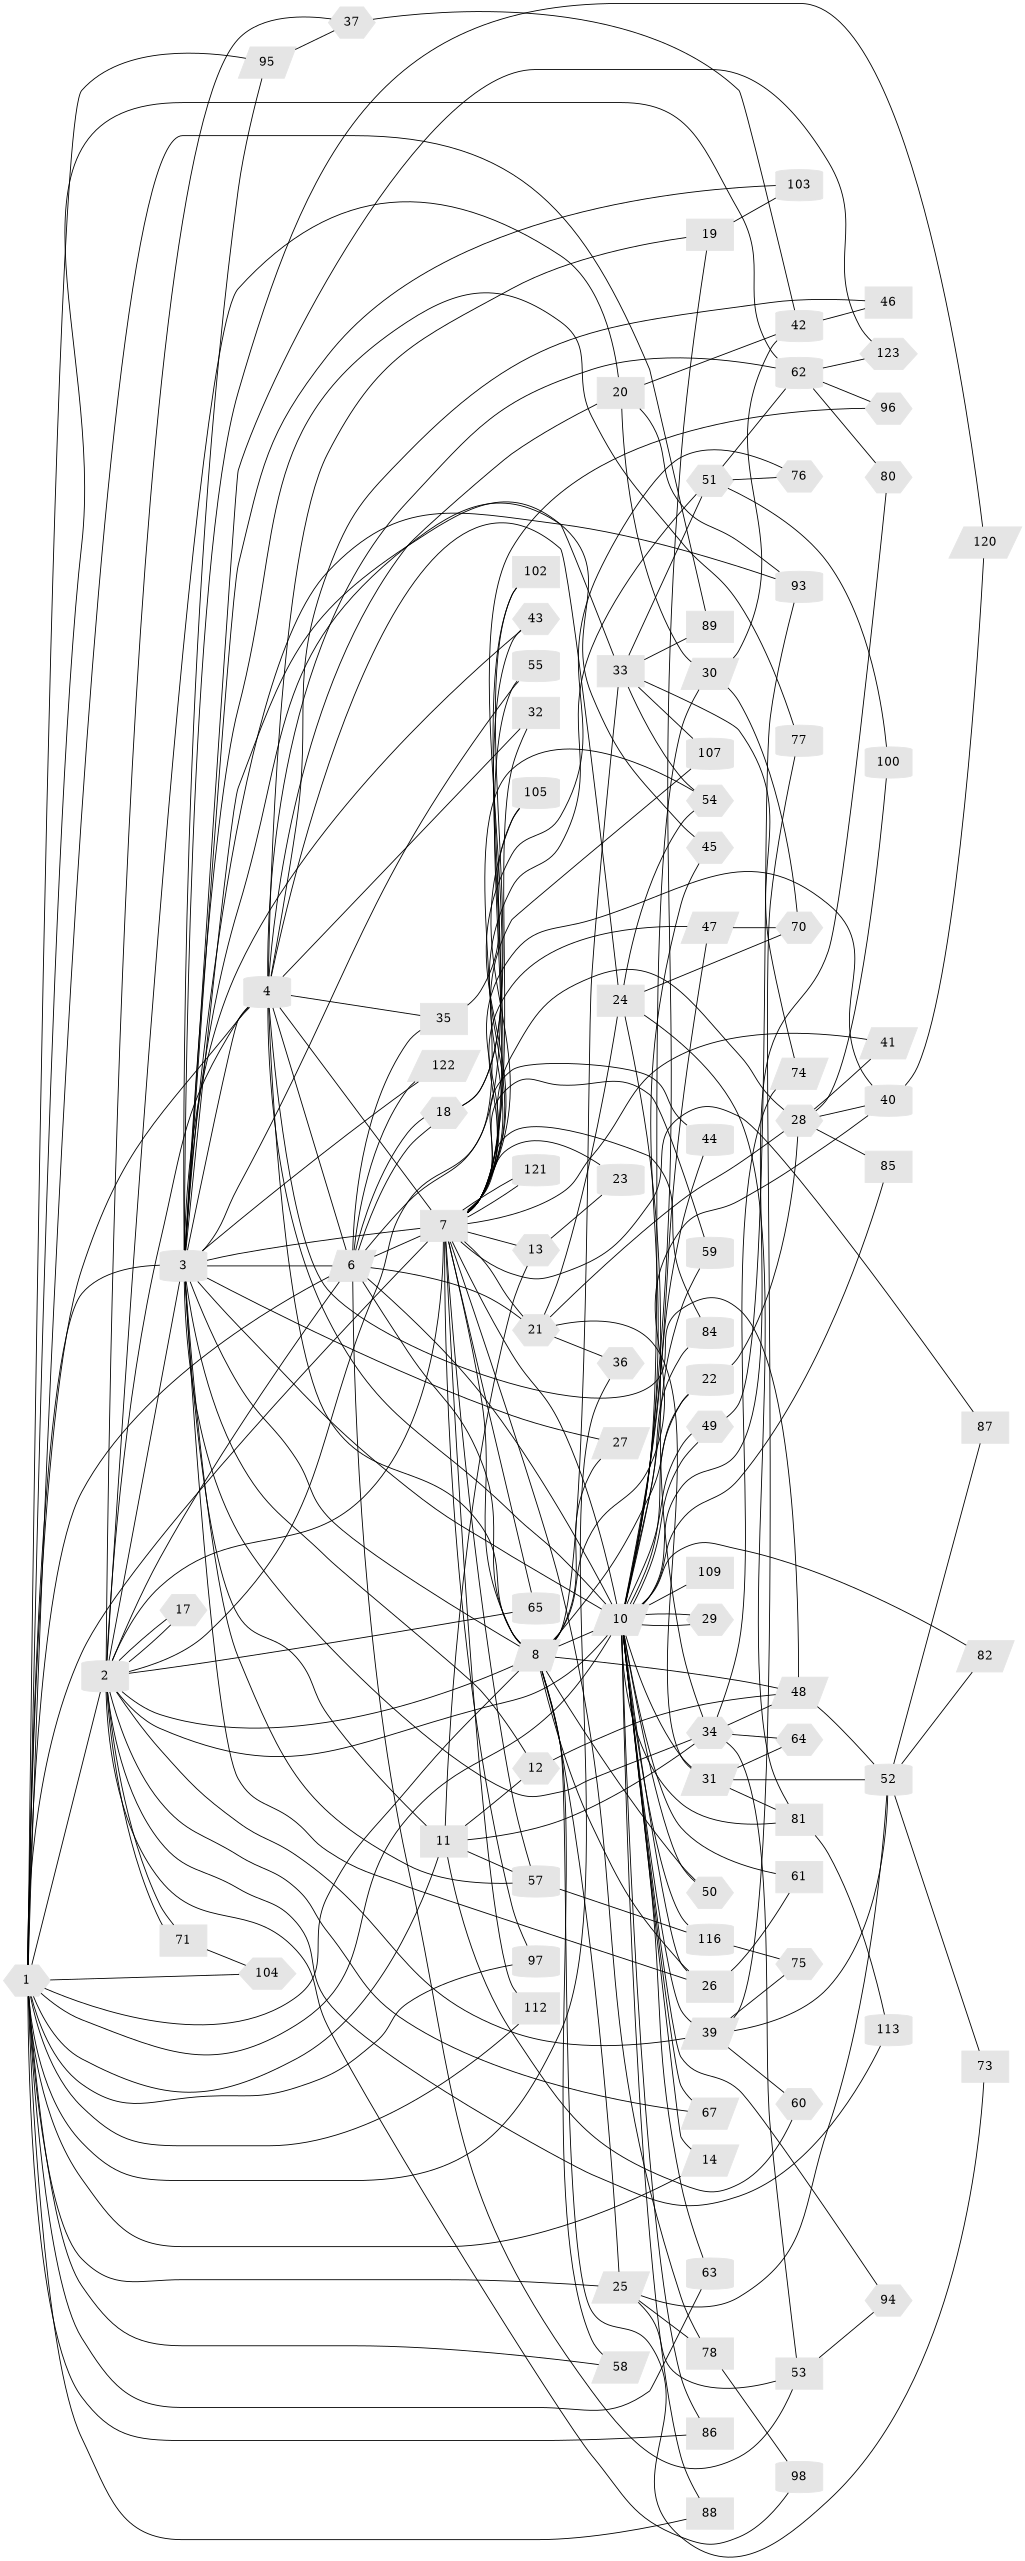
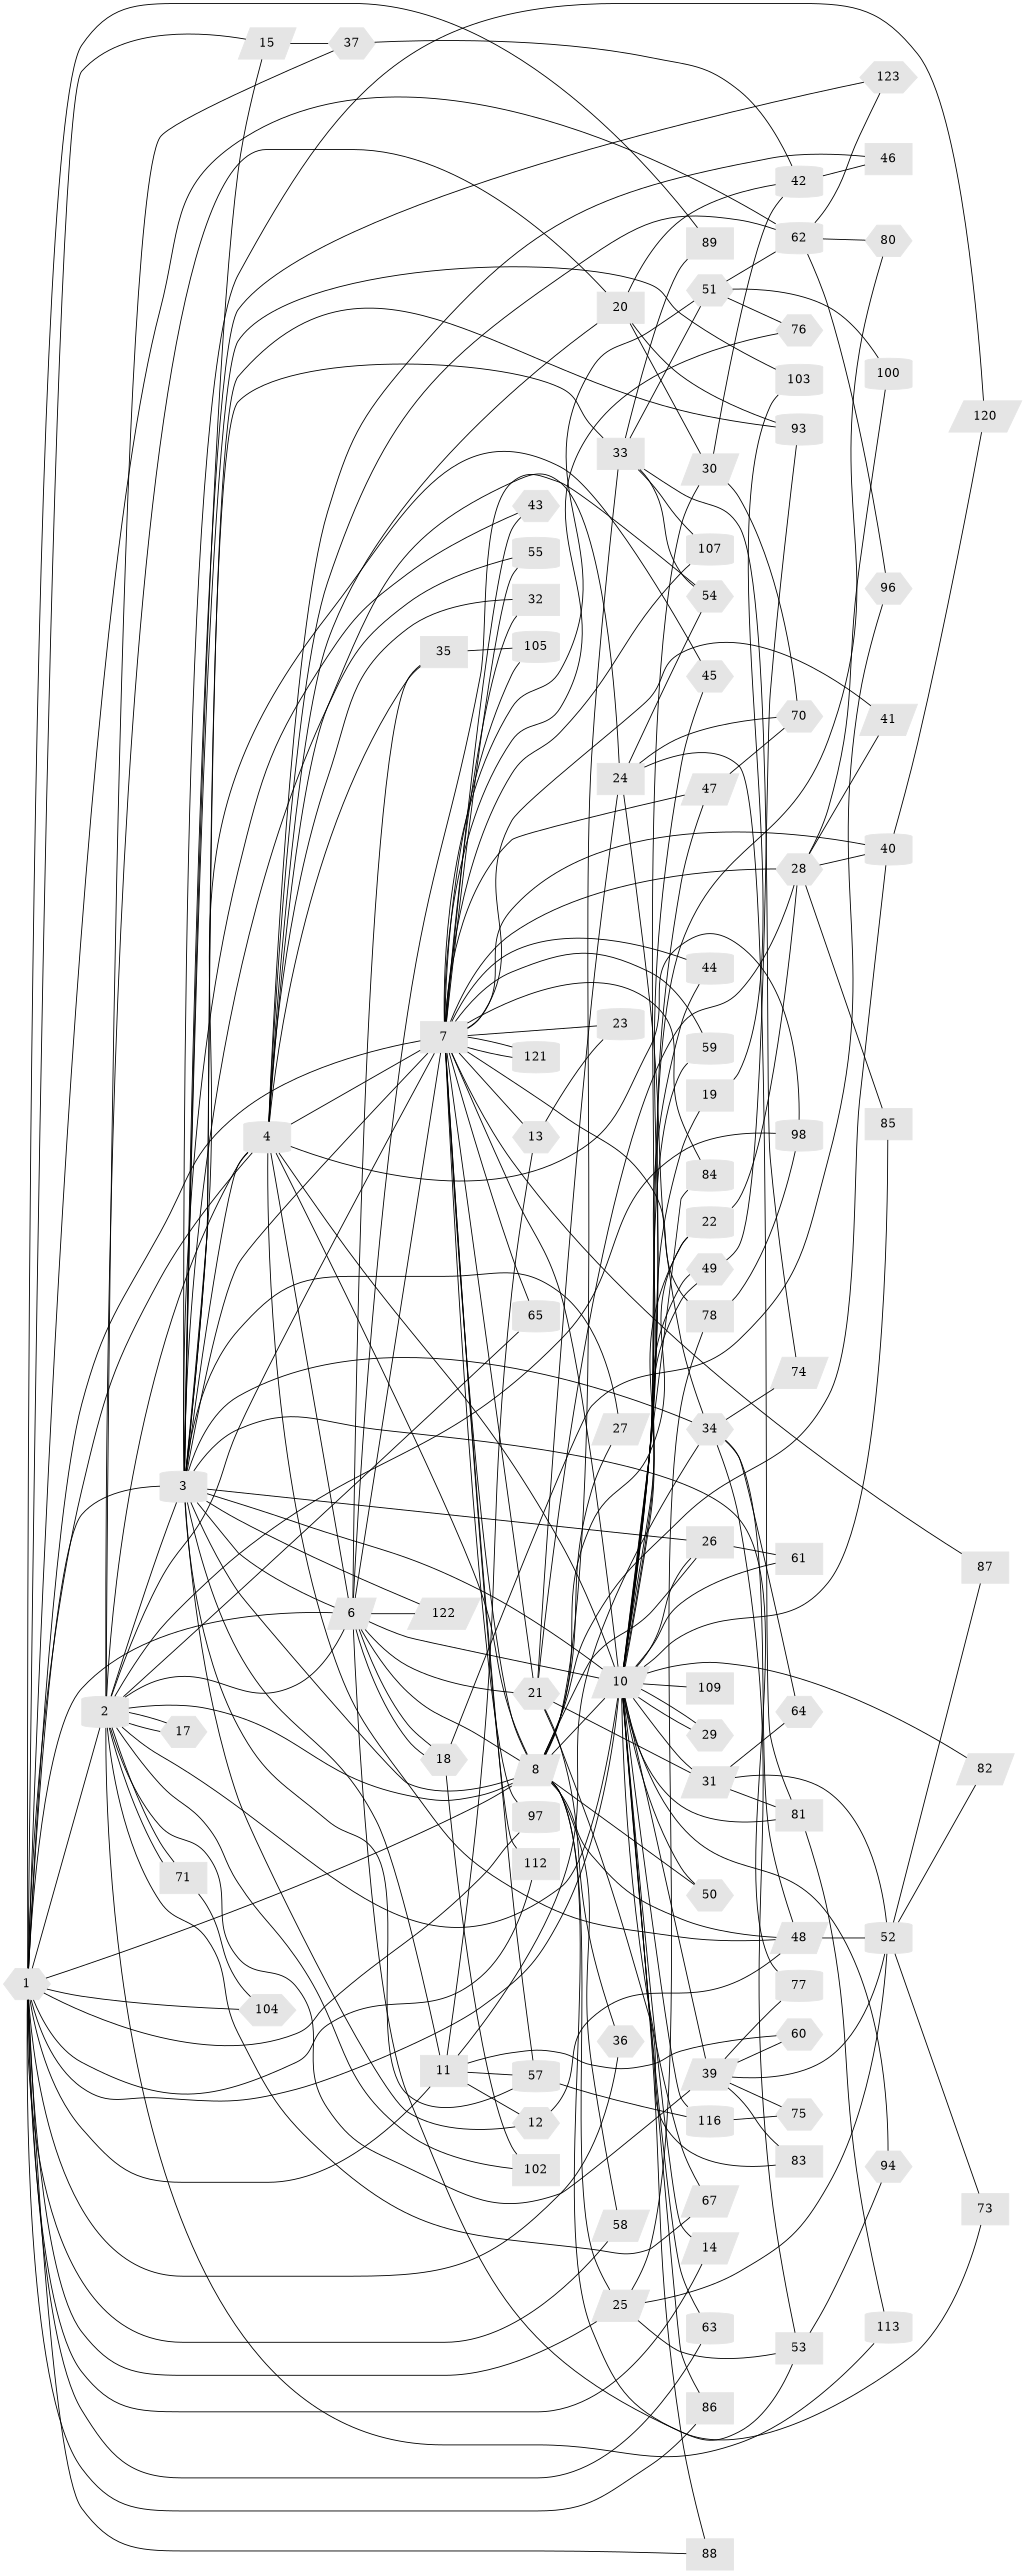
(267, 63) -> (267, 43)
(312, 497) -> (637, 1074)
none -> (799, 2161)
